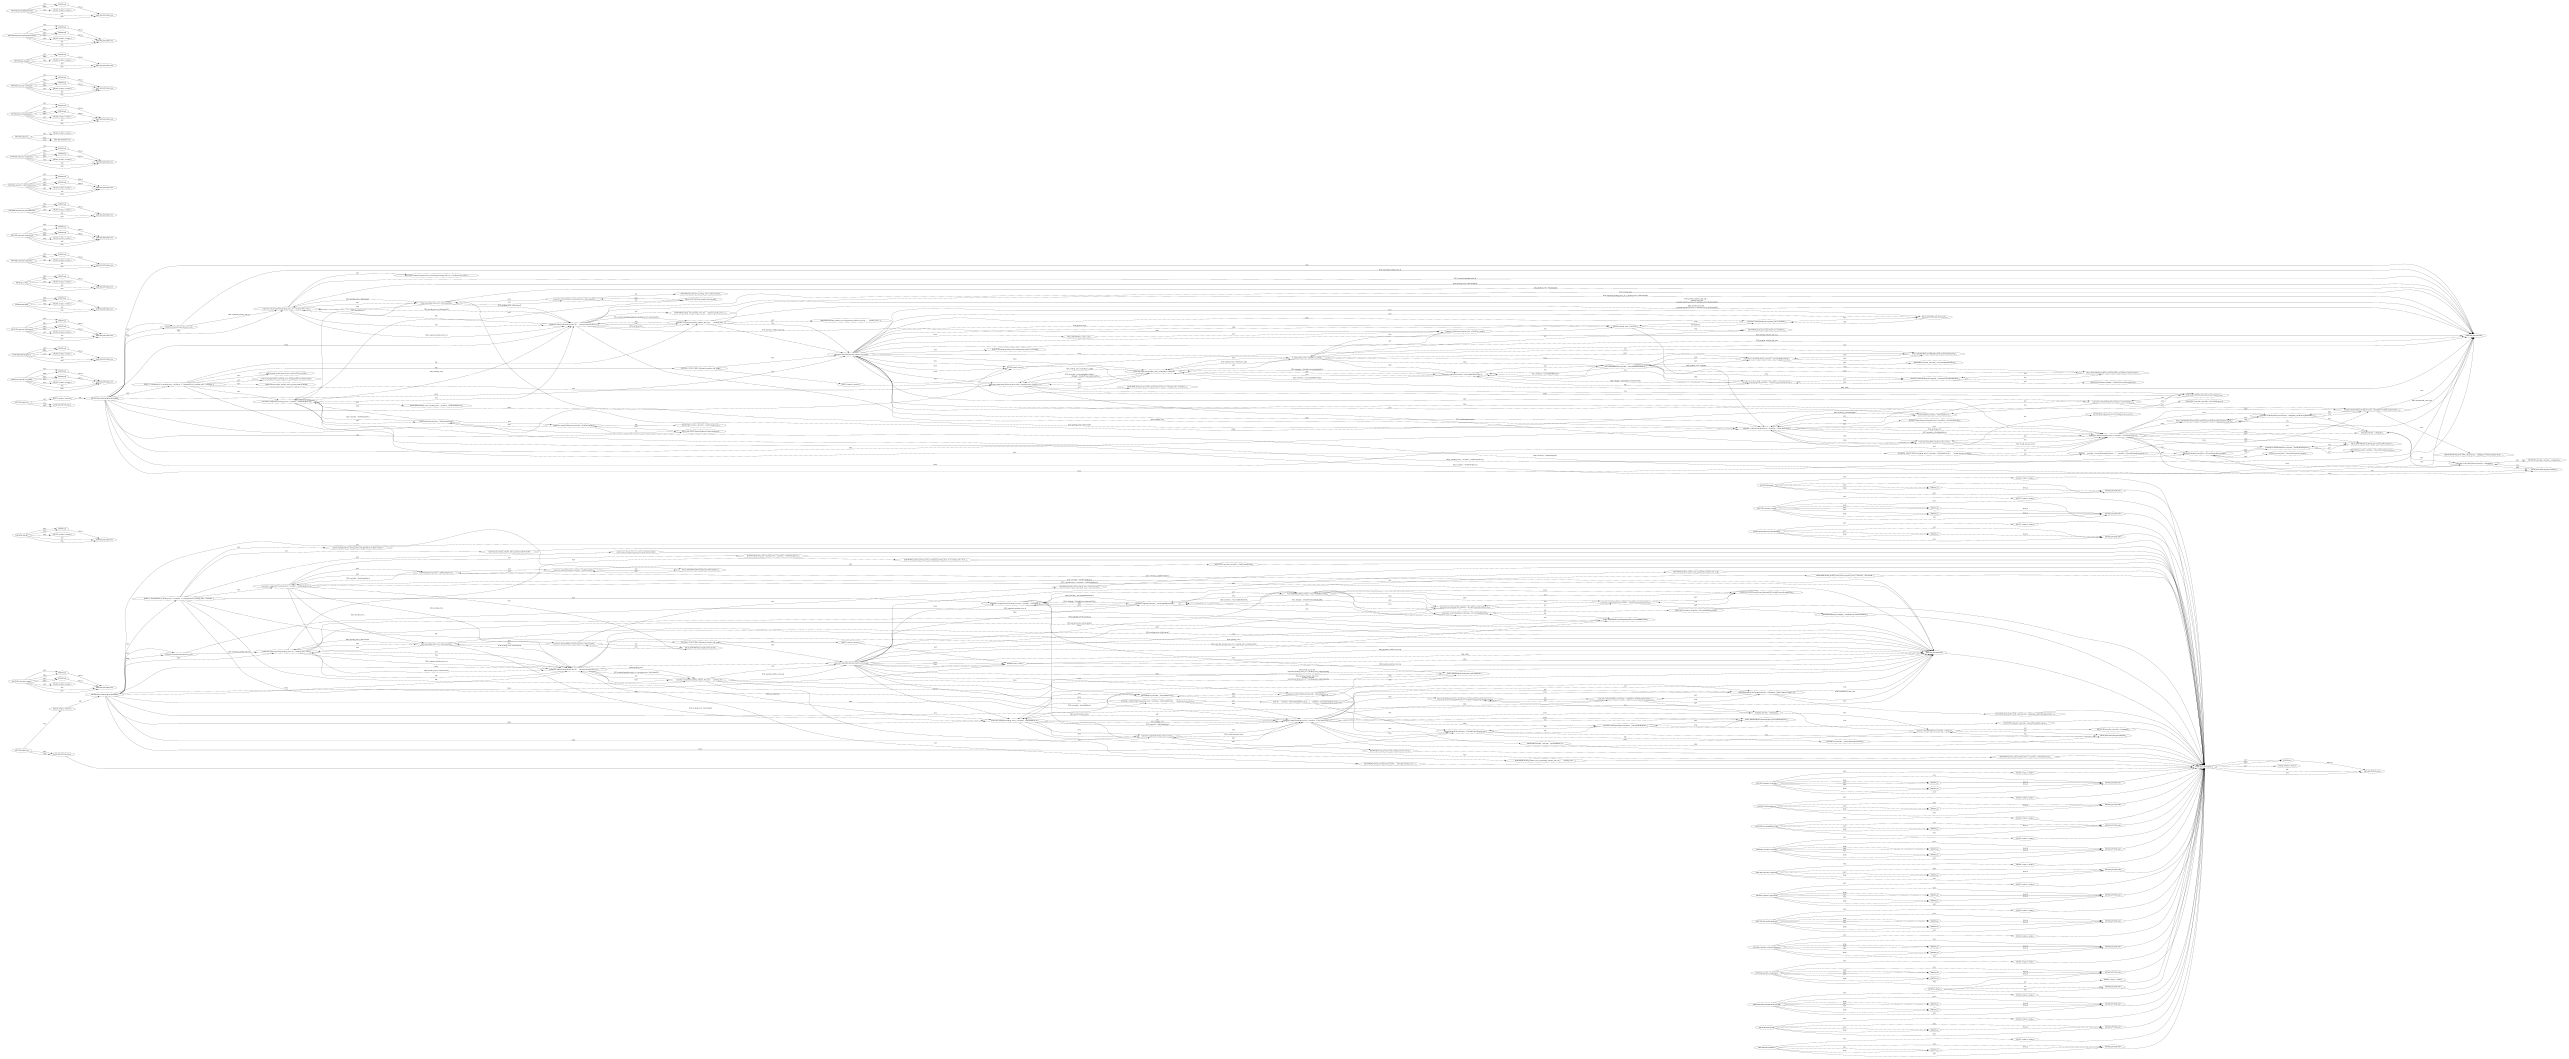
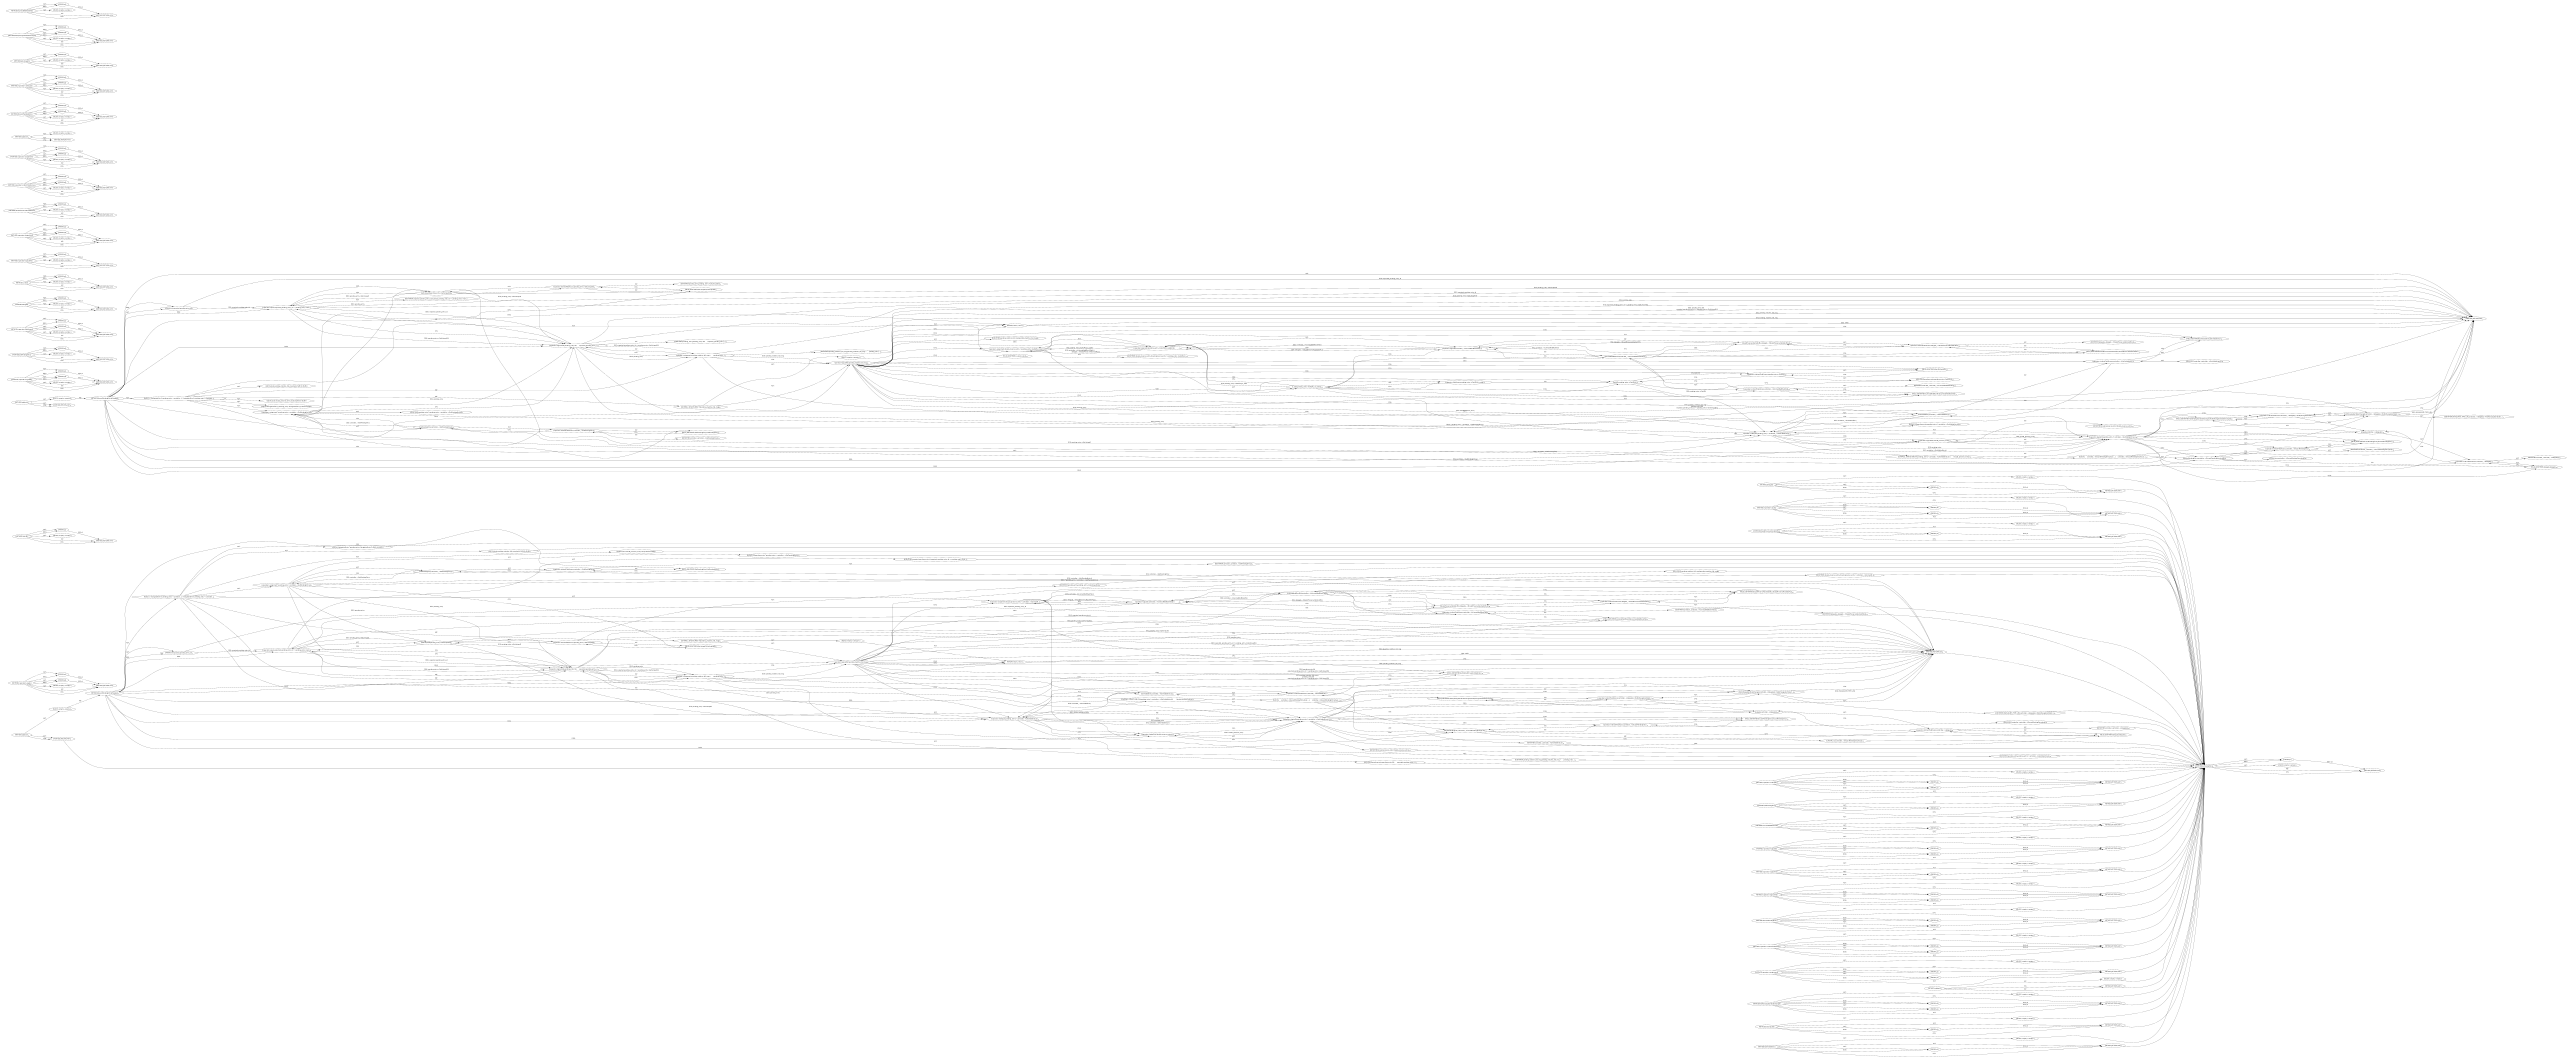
(1267, 335) -> none
(1530, 340) -> (1844, 380)
